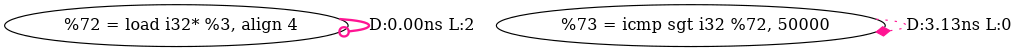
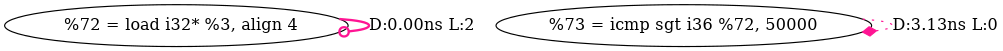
(691, 26) -> (684, 26)
